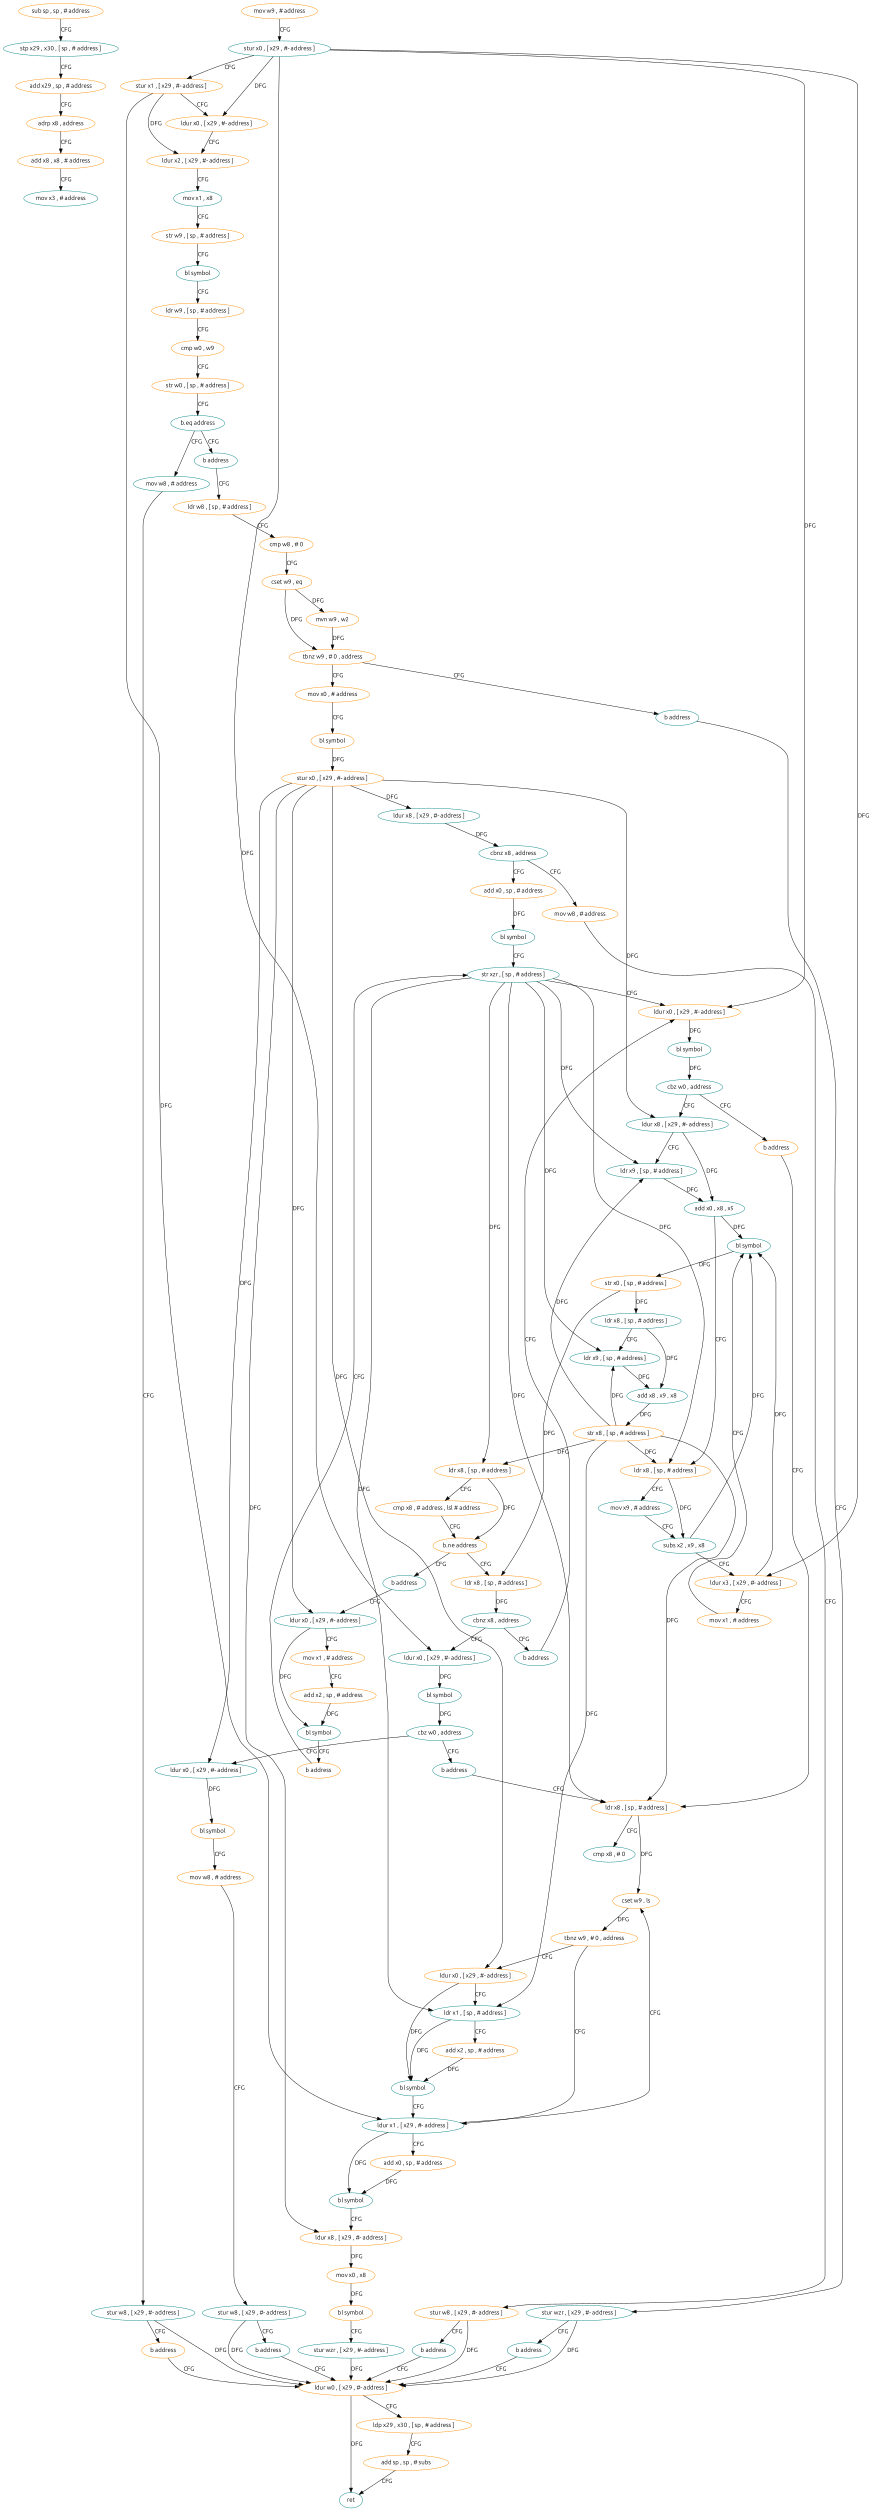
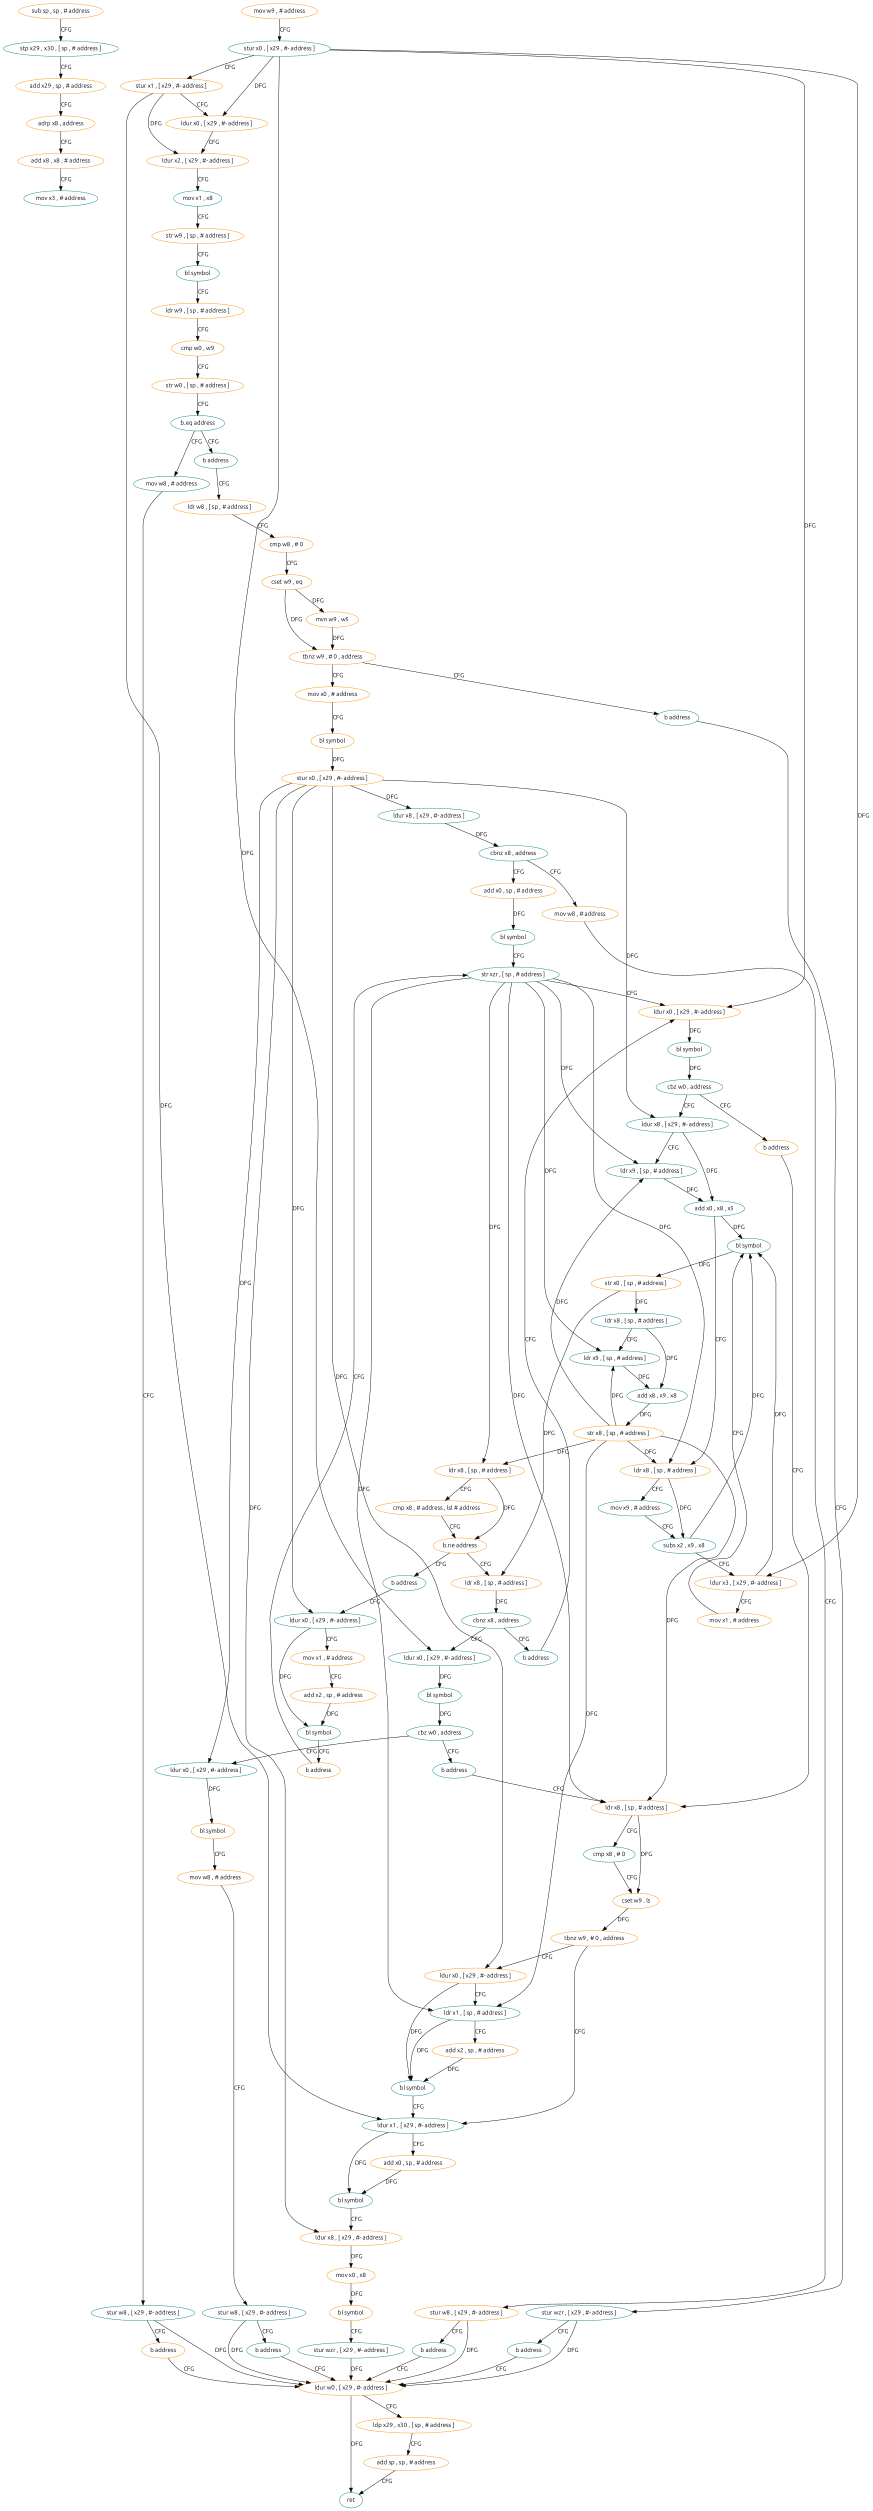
(332, 620) -> (332, 620)
(644, 2096) -> (622, 1876)
(406, 2463) -> (406, 2463)
